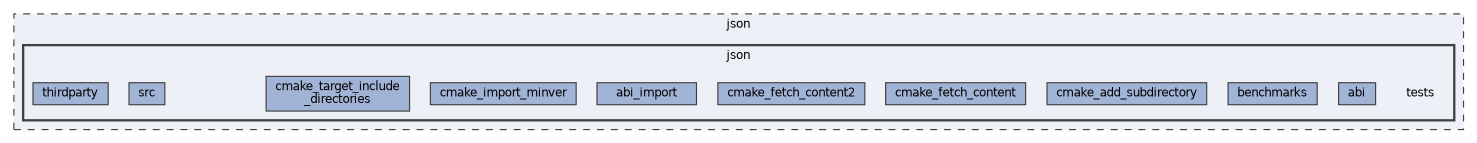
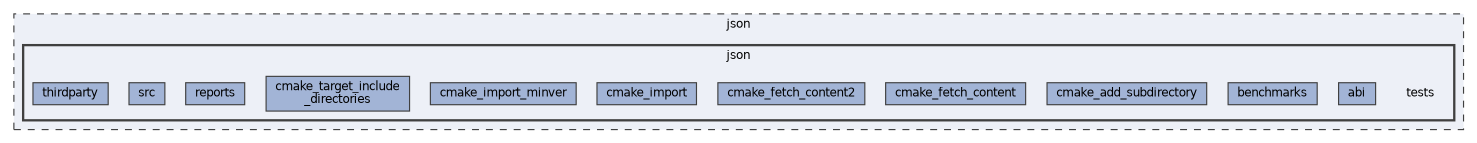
none -> (215, 94)
(647, 94) -> (647, 94)
